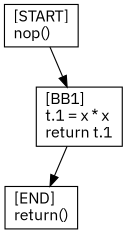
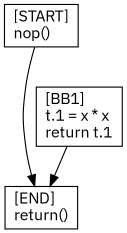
(56, 62) -> (23, 111)
